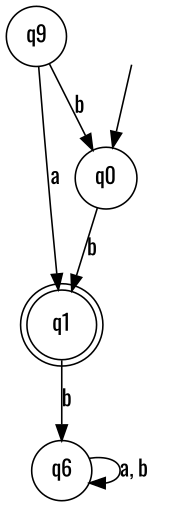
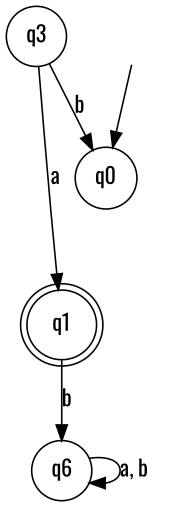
(36, 36) -> (36, 36)
(87, 242) -> none
